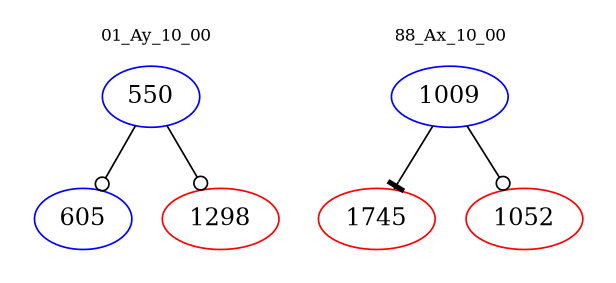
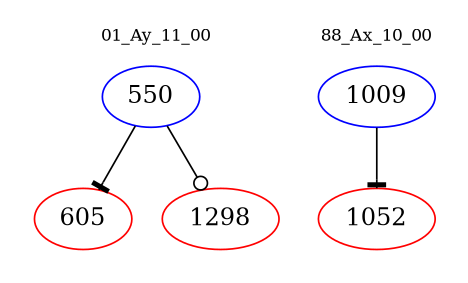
(156, 36) -> (156, 36)
(120, 152) -> (119, 154)
(483, 152) -> (377, 154)
(83, 219) -> (83, 219)
(377, 219) -> none
